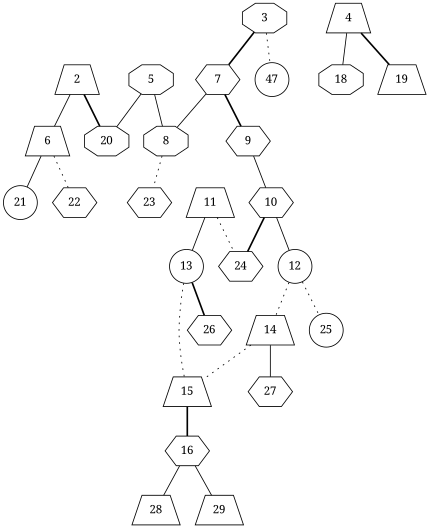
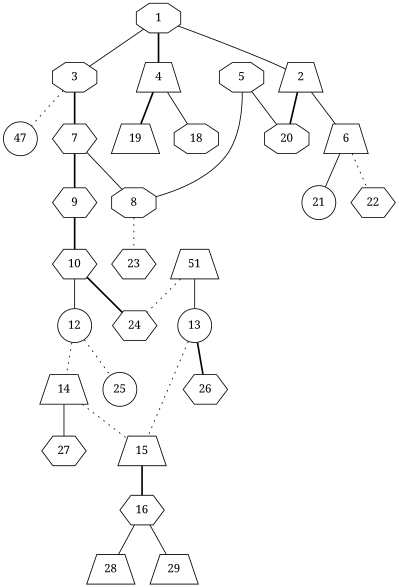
none -> (159, 18)
(260, 172) -> (75, 233)
(210, 203) -> (195, 264)
